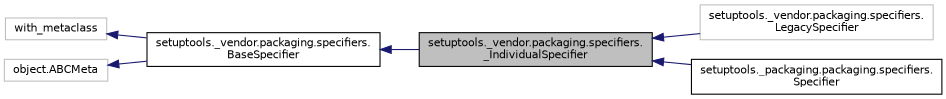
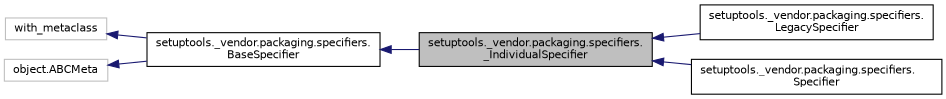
(817, 22) -> (817, 22)
(817, 77) -> (817, 77)
